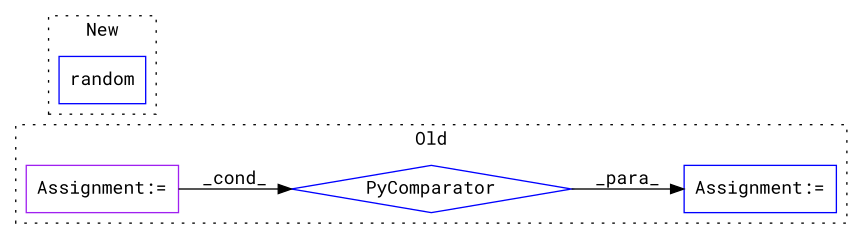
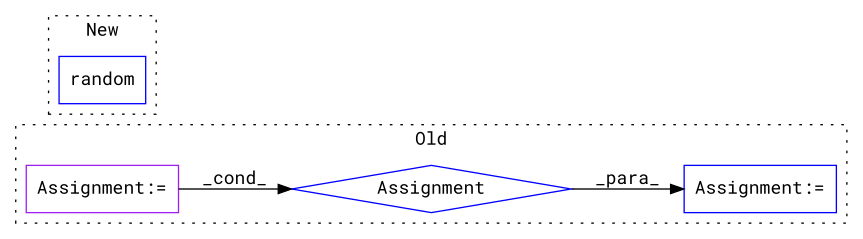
(431, 189) -> (431, 189)
